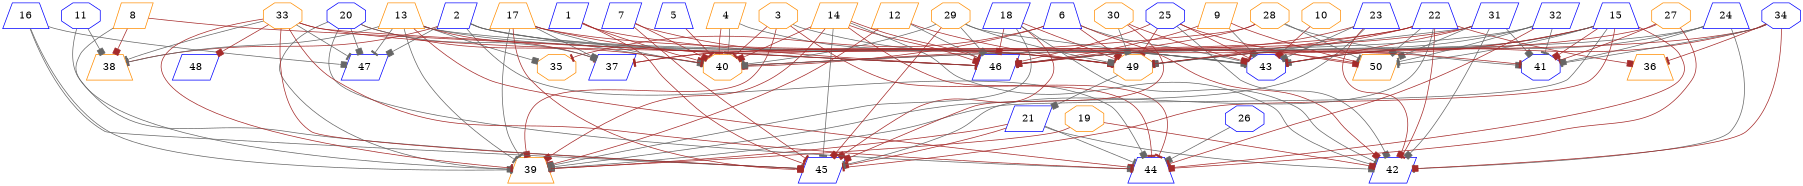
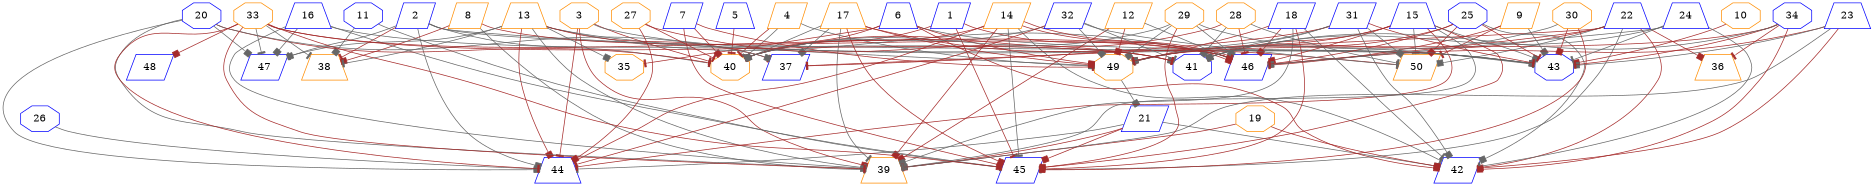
none -> (748, 47)
(1140, 48) -> (1242, 40)
(777, 52) -> (1094, 42)
